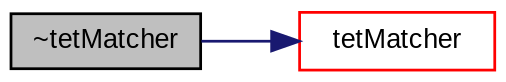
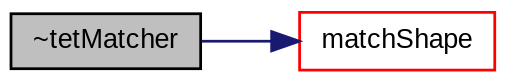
(397, 41) -> (397, 41)
